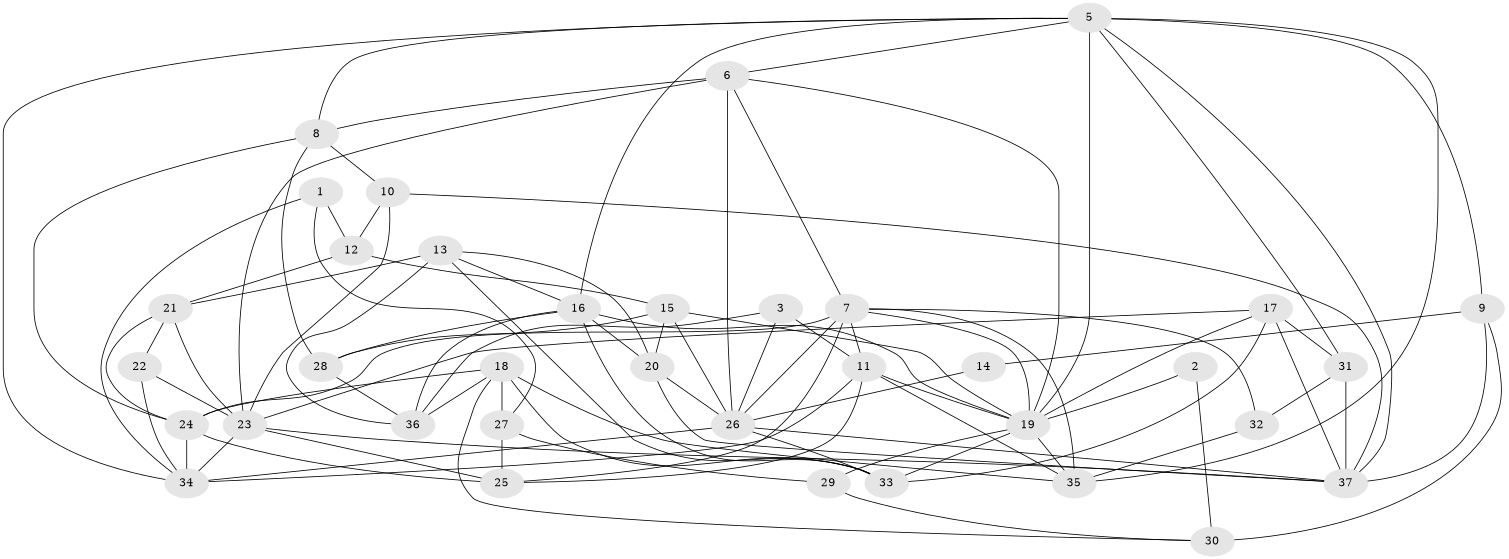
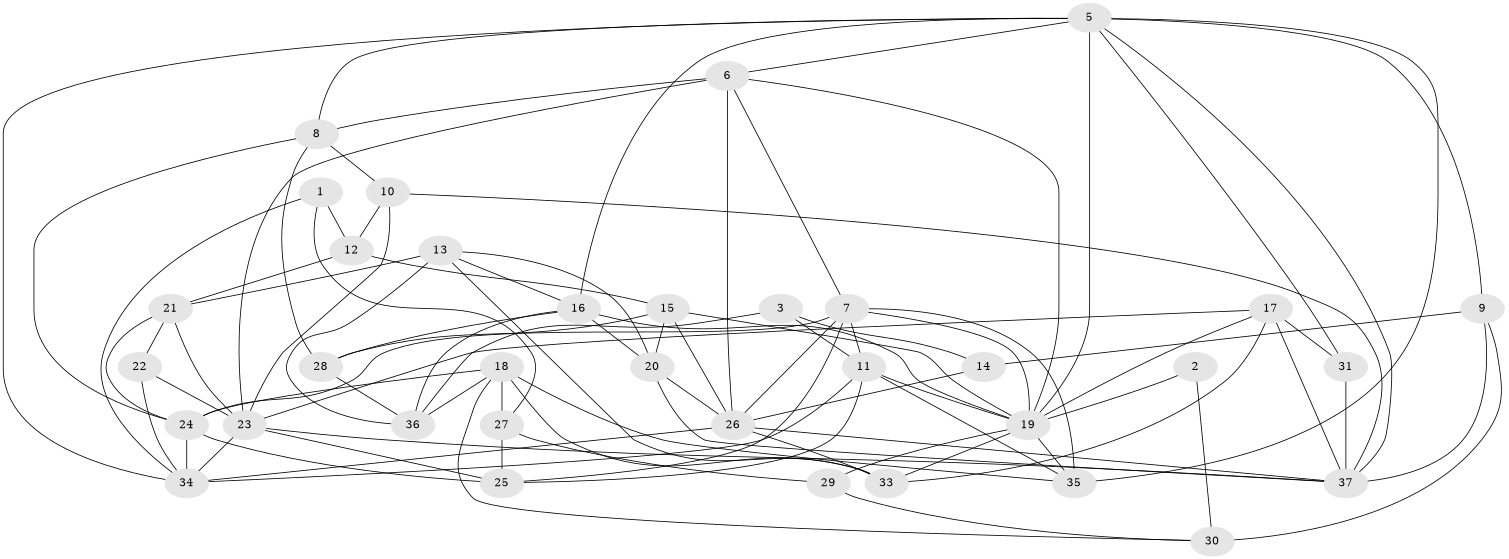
(757, 367) -> (883, 337)
(651, 425) -> none
(1257, 425) -> none
